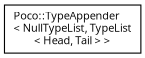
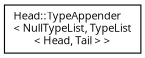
(73, 29) -> (73, 29)
